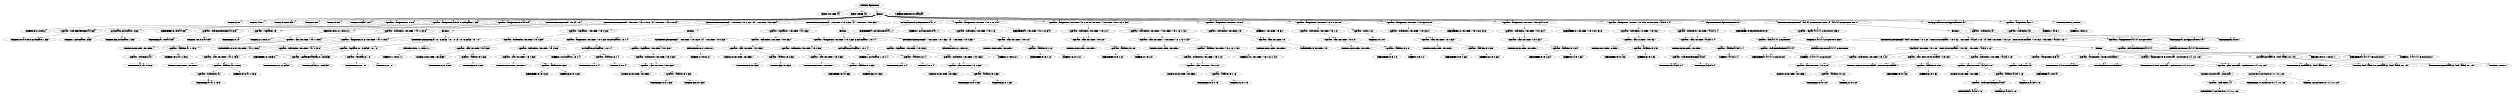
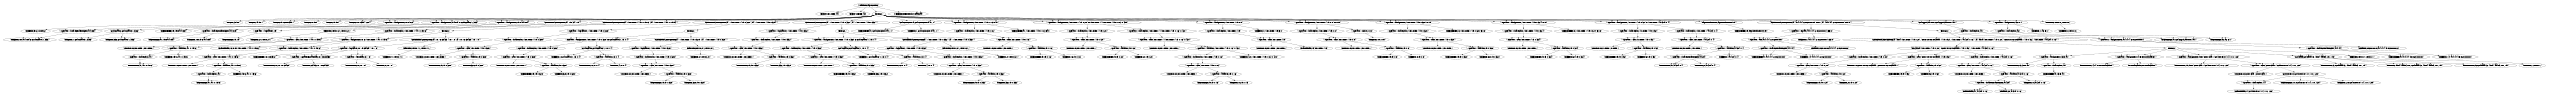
none -> (2018, 66)
